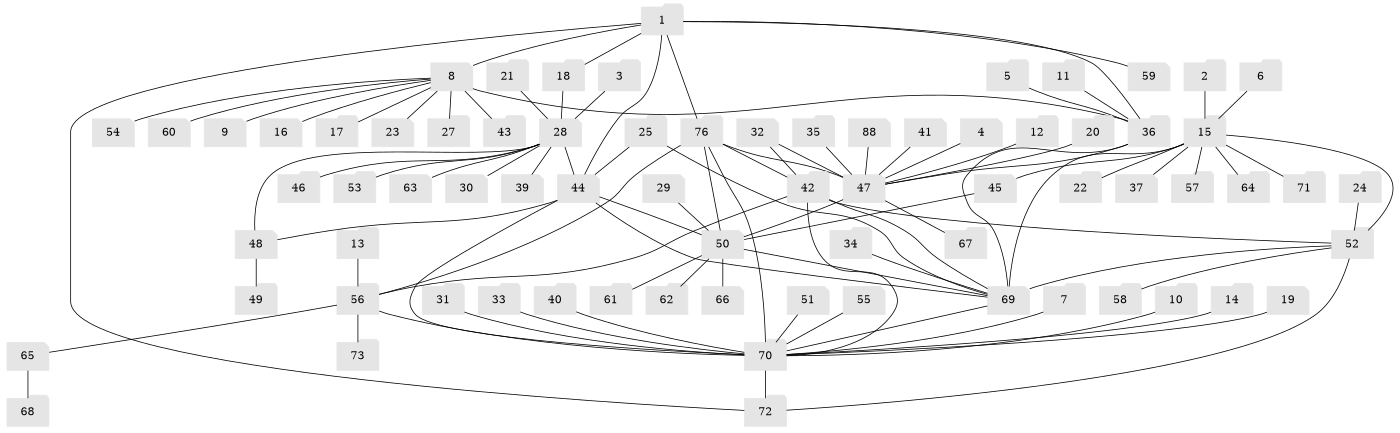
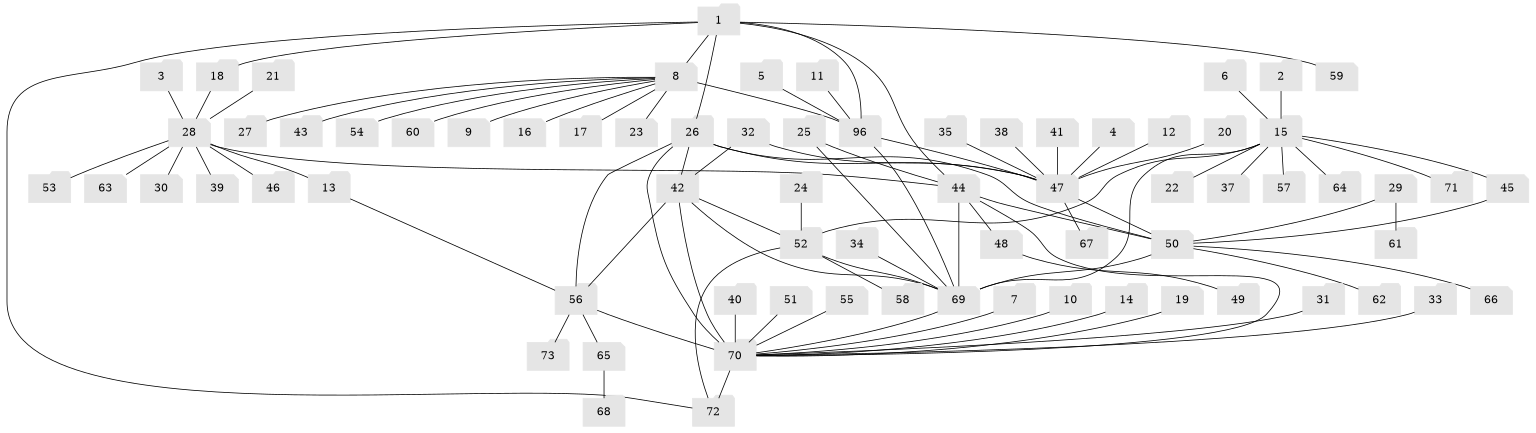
(702, 133) -> (693, 133)
(870, 133) -> (1002, 133)
(1149, 133) -> (860, 133)
(374, 152) -> (259, 161)
(667, 272) -> (1396, 217)
